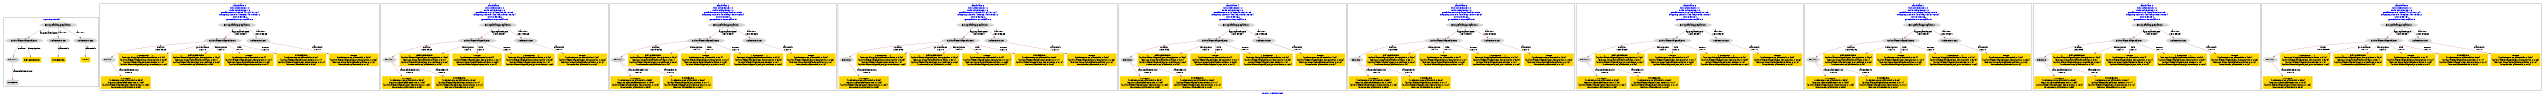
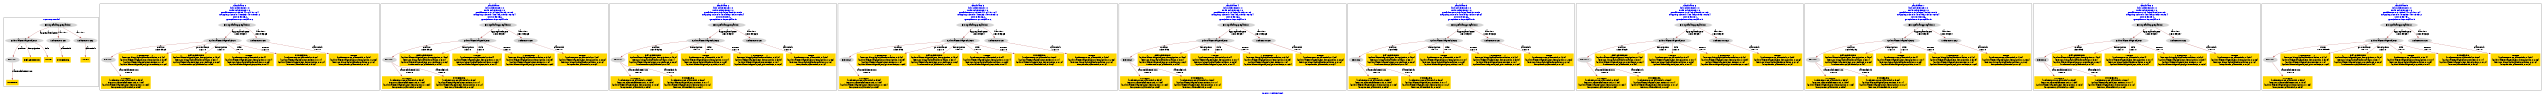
none -> (48, 60)
(13, 83) -> (12, 83)
